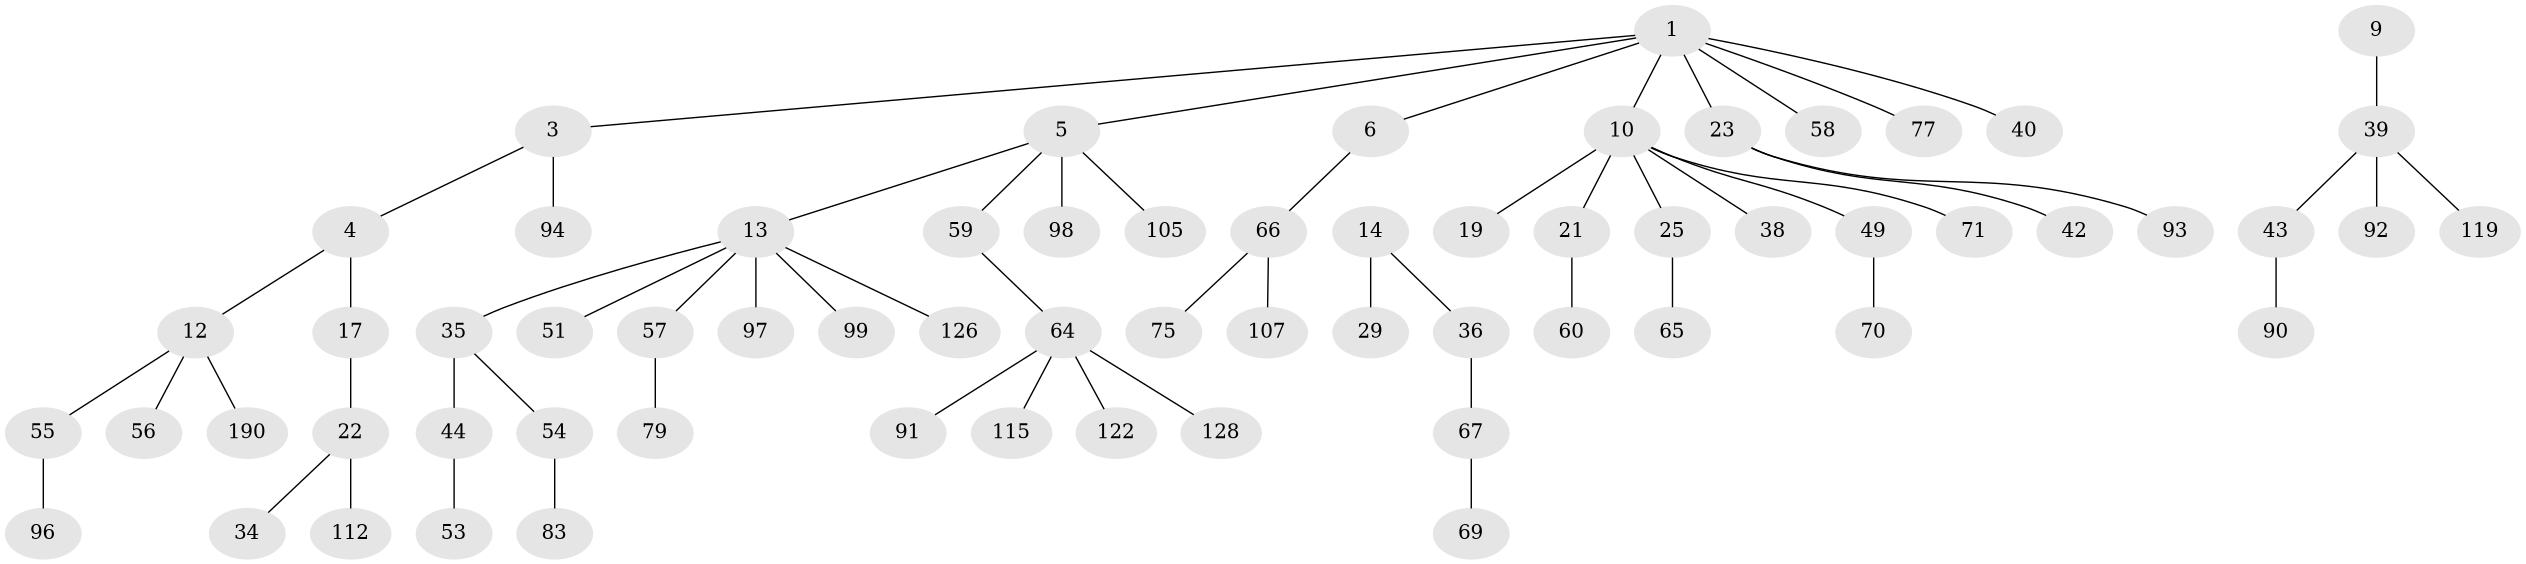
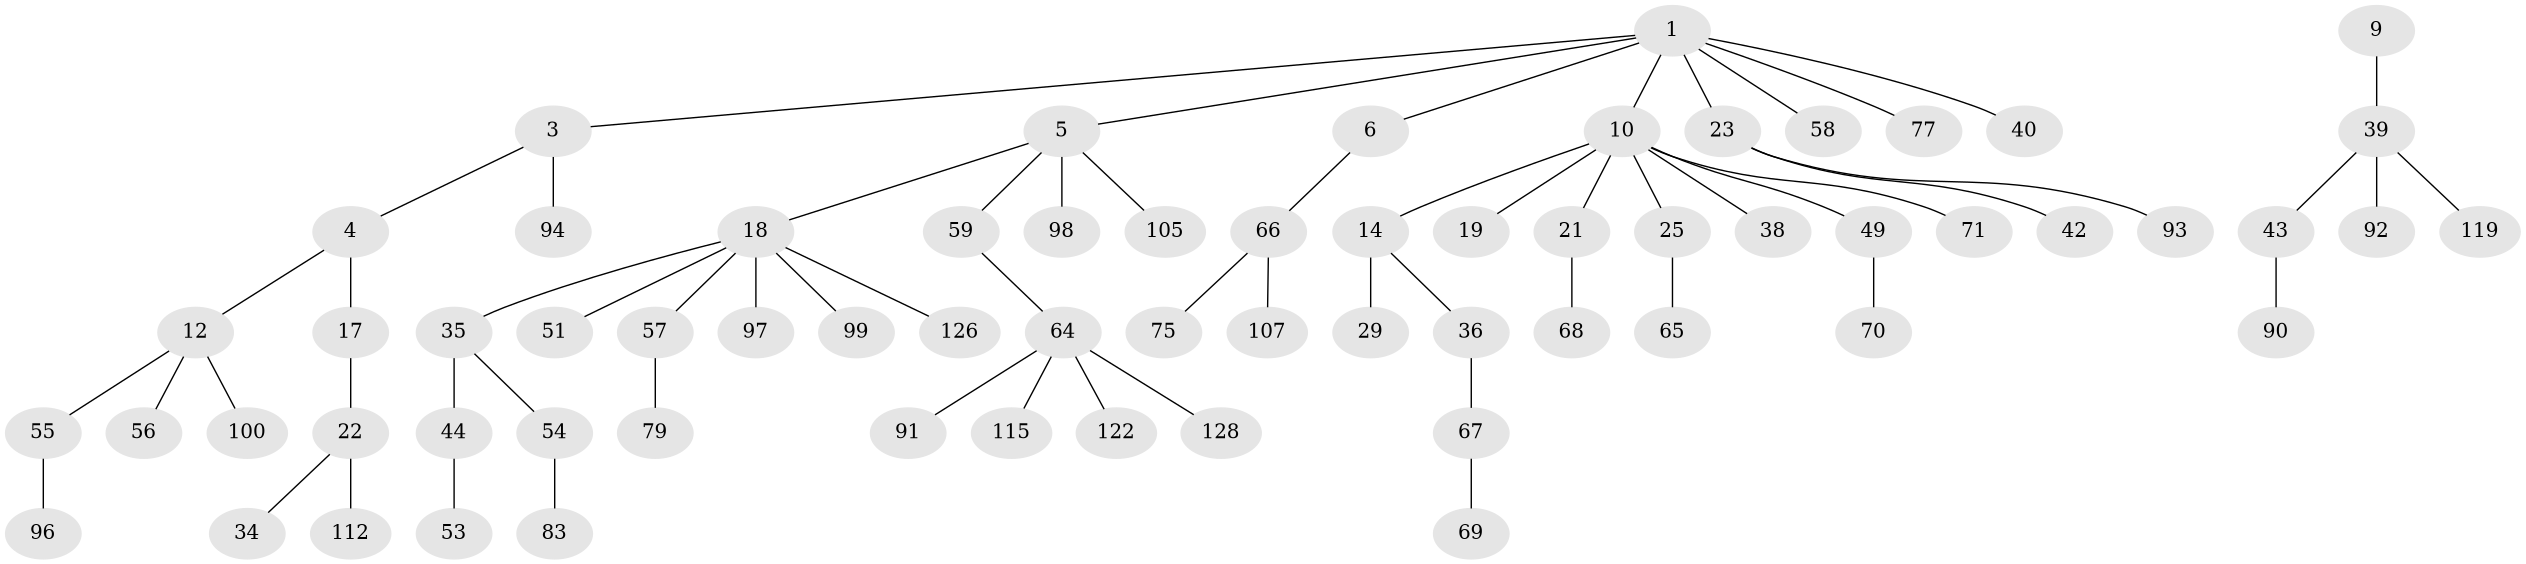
none -> (1494, 178)
(756, 232) -> (756, 232)
(1572, 333) -> (1572, 333)
(247, 433) -> (247, 433)
